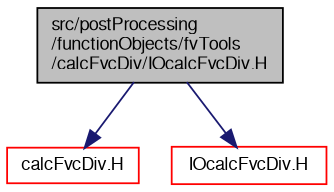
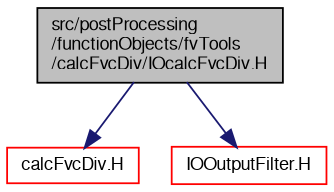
(249, 165) -> (249, 165)
